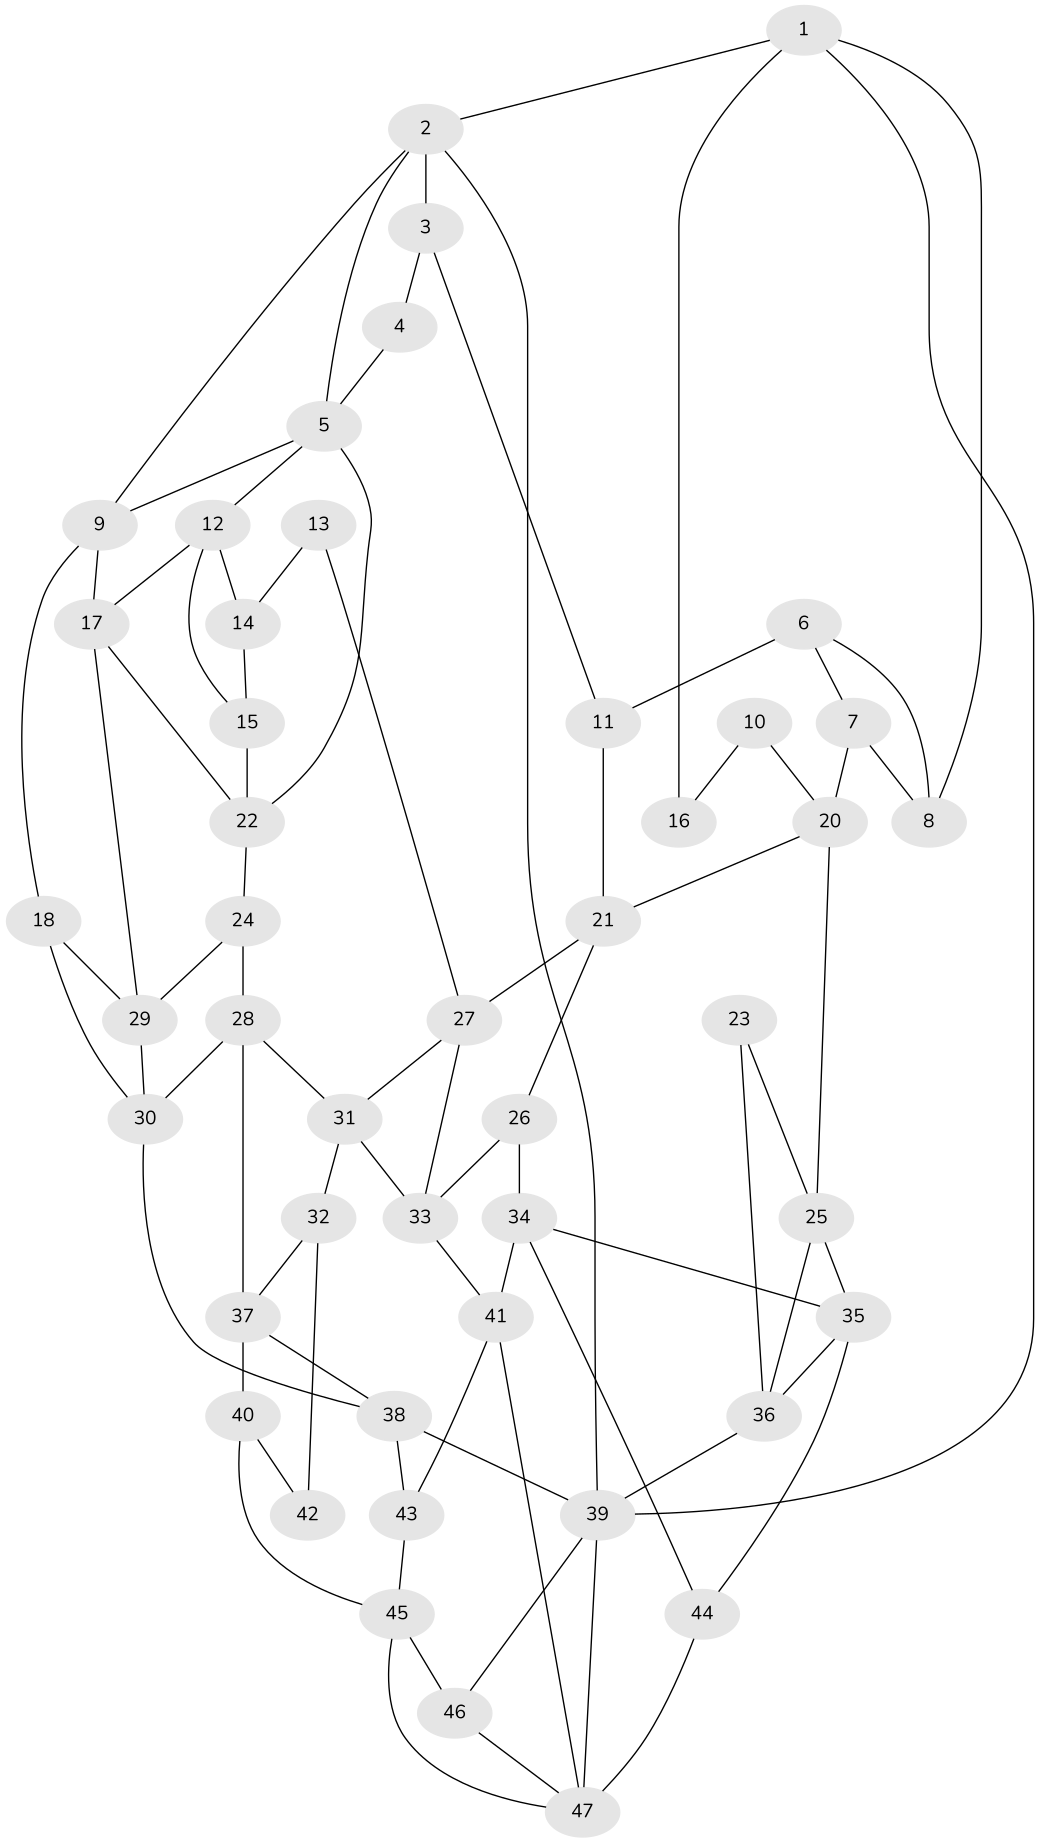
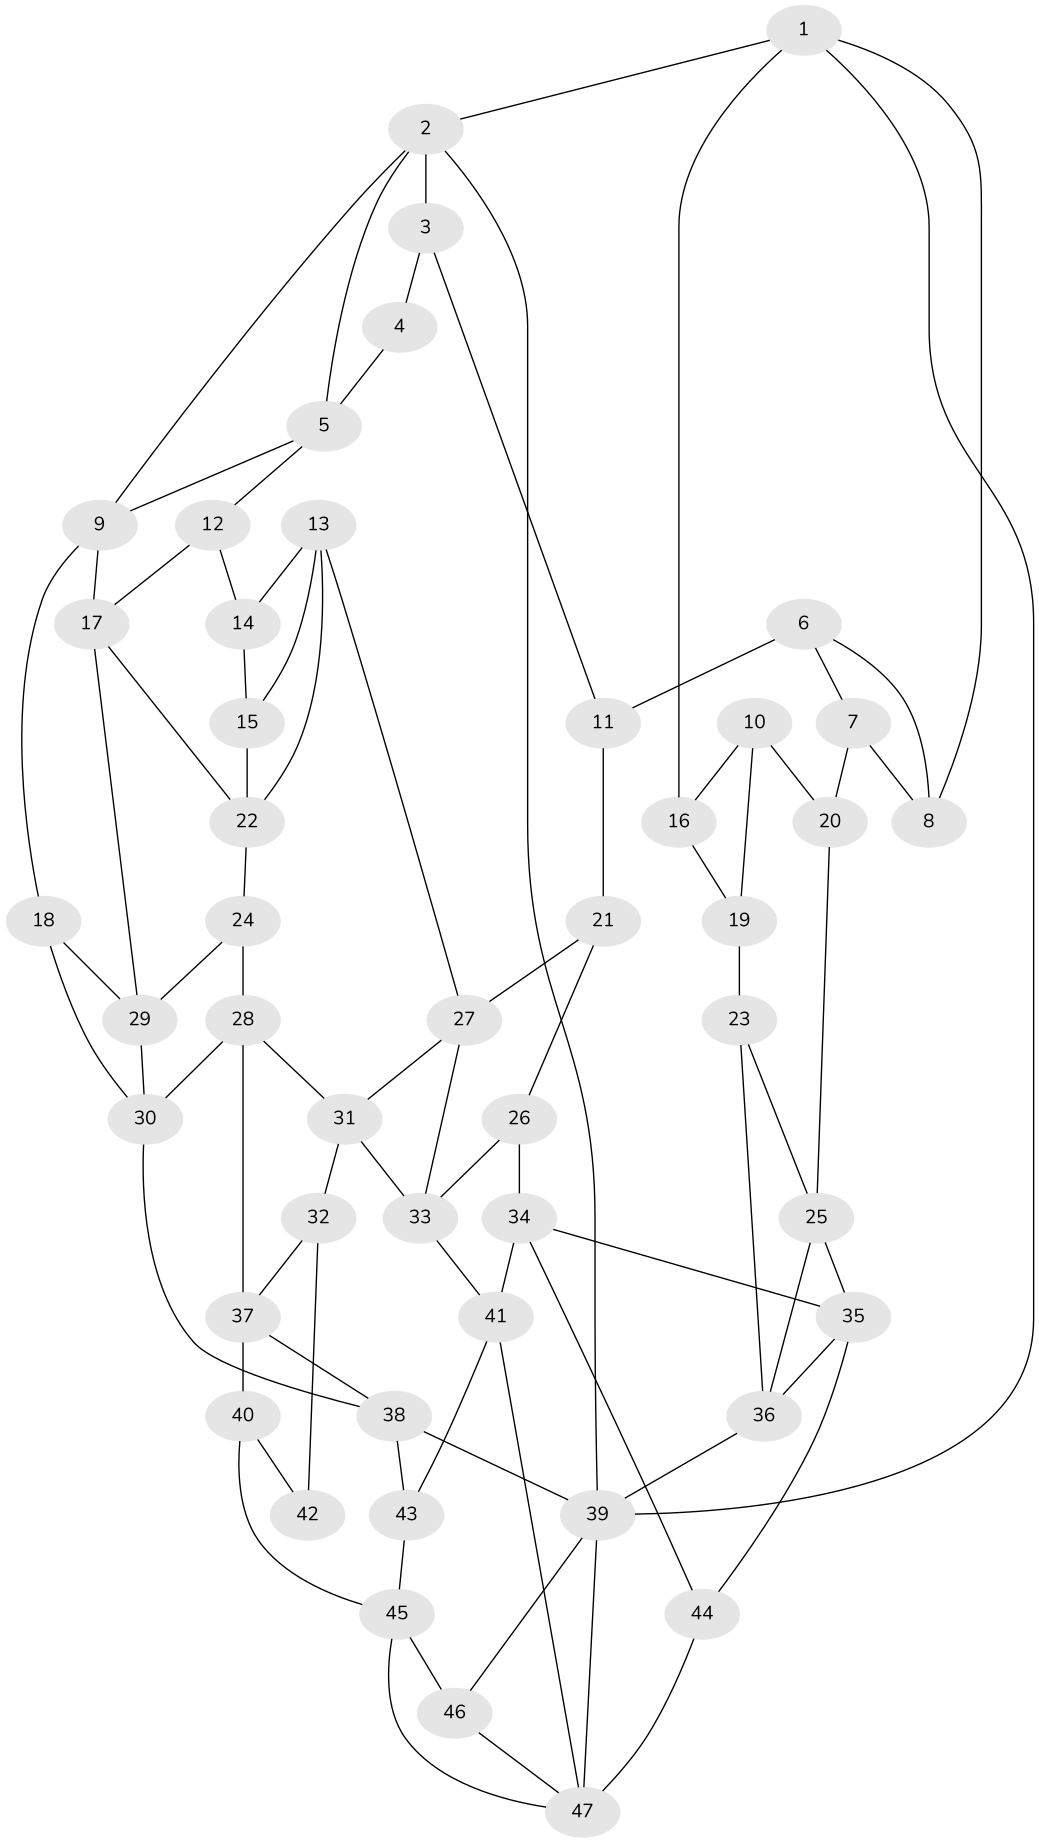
(362, 626) -> (316, 681)
(190, 630) -> (299, 629)
(717, 872) -> none
none -> (739, 921)
